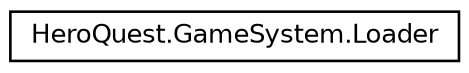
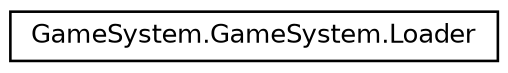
(235, 36) -> (254, 36)
